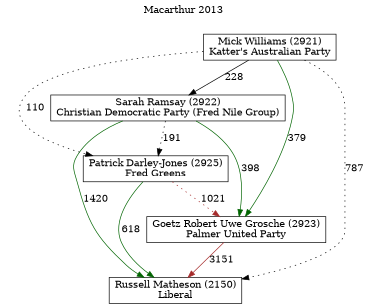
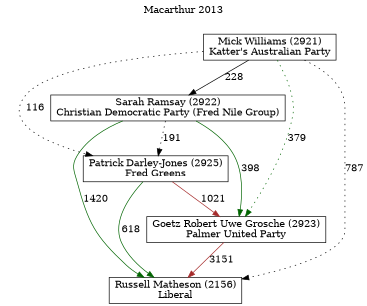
(35, 108) -> (35, 108)
(287, 138) -> (287, 138)
(193, 197) -> (193, 197)
(175, 290) -> (175, 290)
